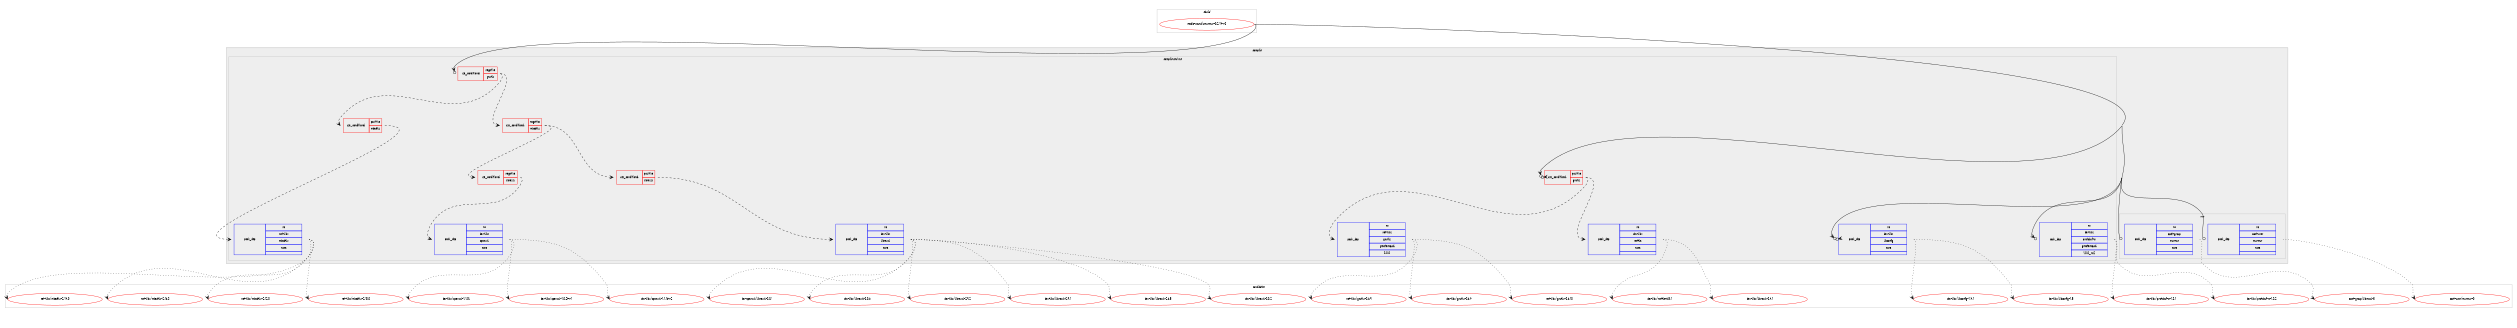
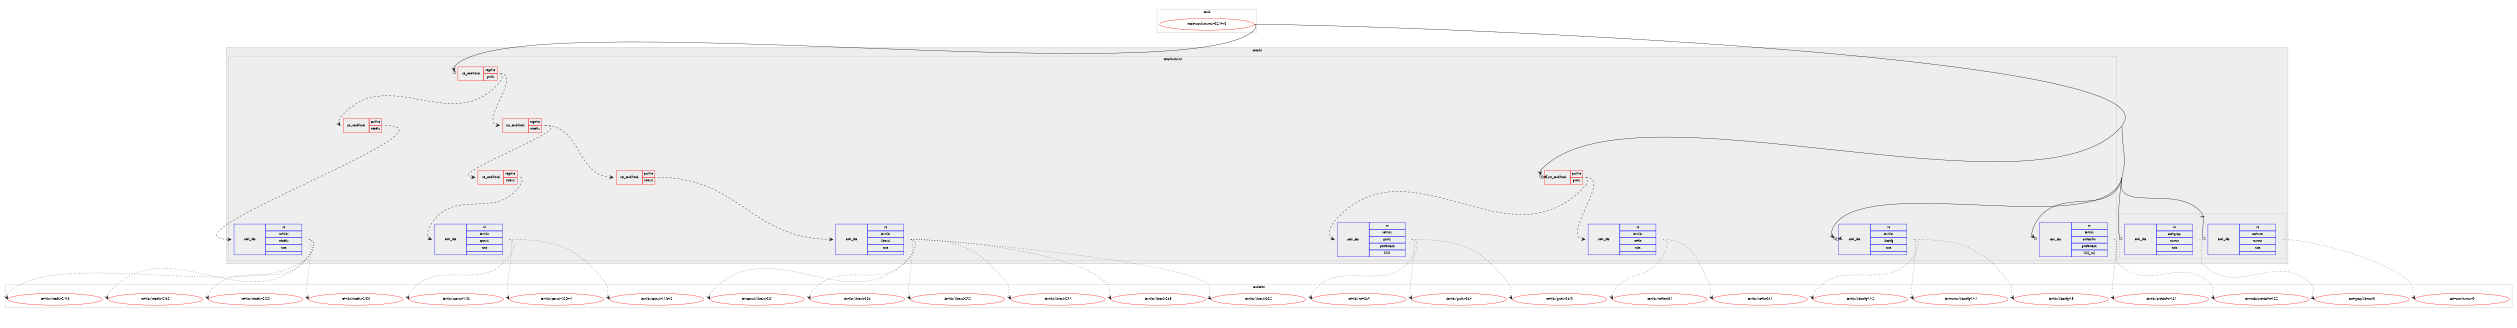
(1359, 299) -> (1359, 299)
(1760, 299) -> (1760, 299)
none -> (1860, 299)
(1961, 299) -> (1961, 299)
(2262, 299) -> (2262, 299)
